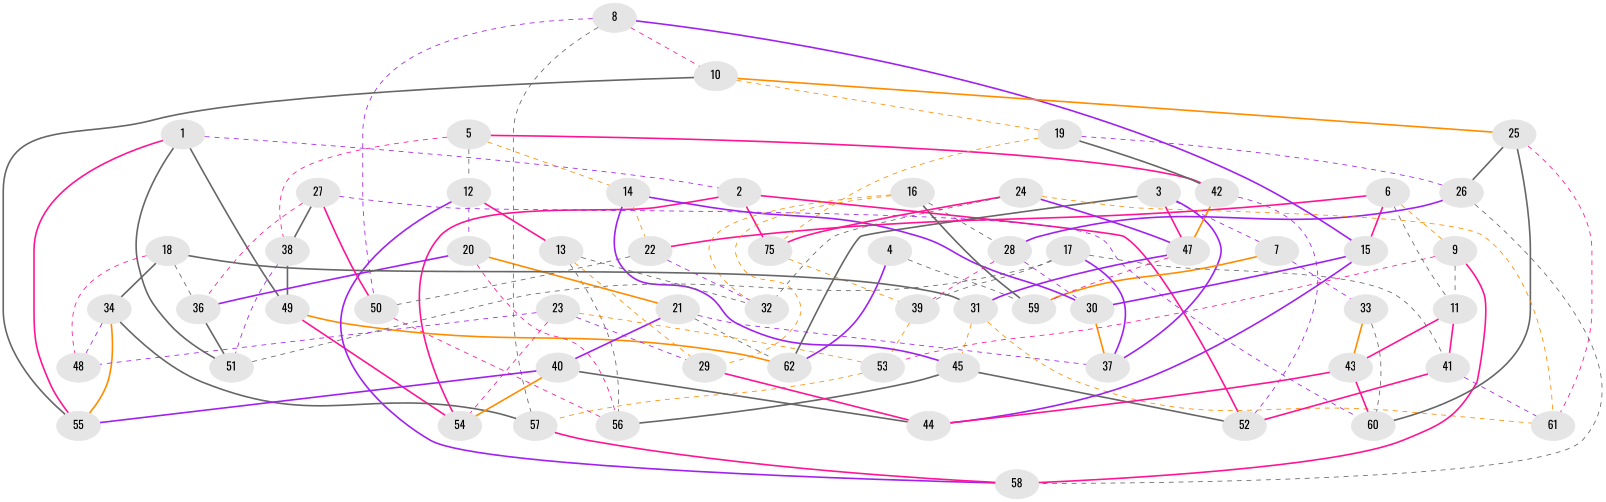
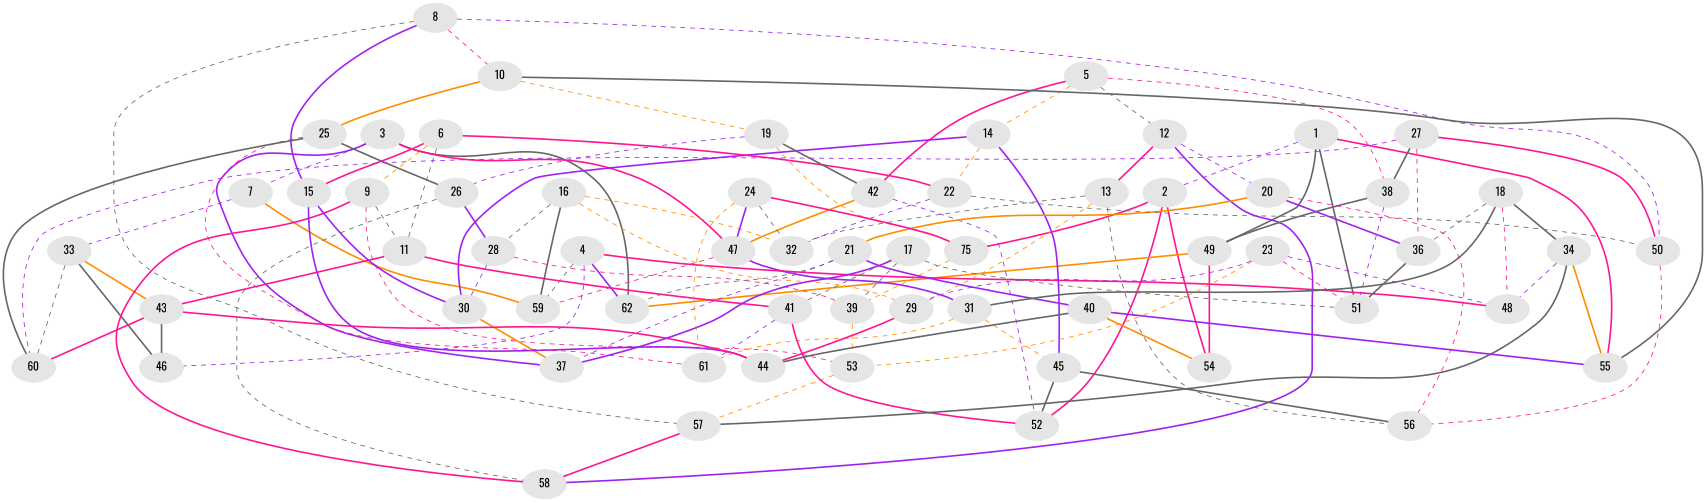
none -> (1178, 283)
none -> (162, 368)
(509, 368) -> (1306, 277)
